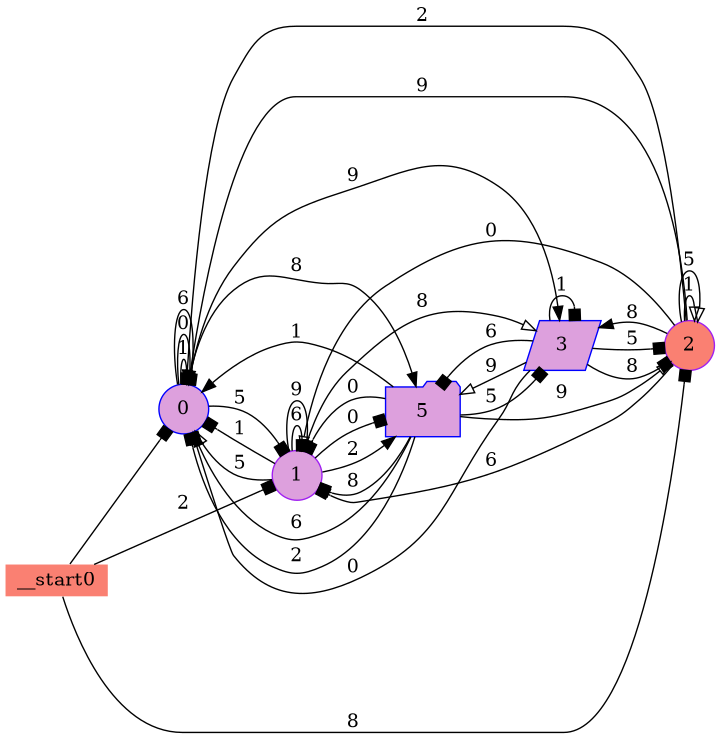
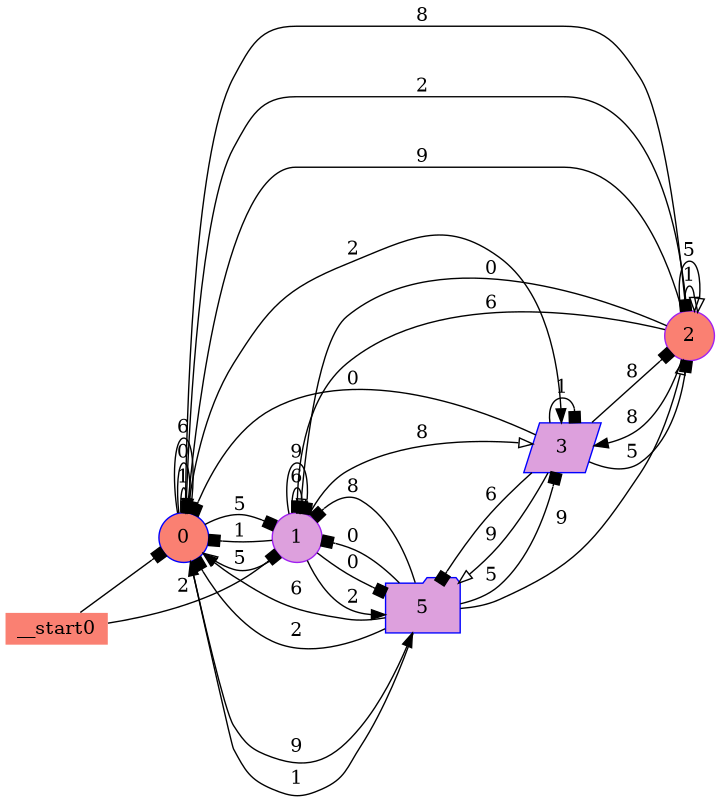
(354, 176) -> (354, 249)
(297, 266) -> (297, 747)
(184, 409) -> (184, 538)
(468, 732) -> (328, 26)
